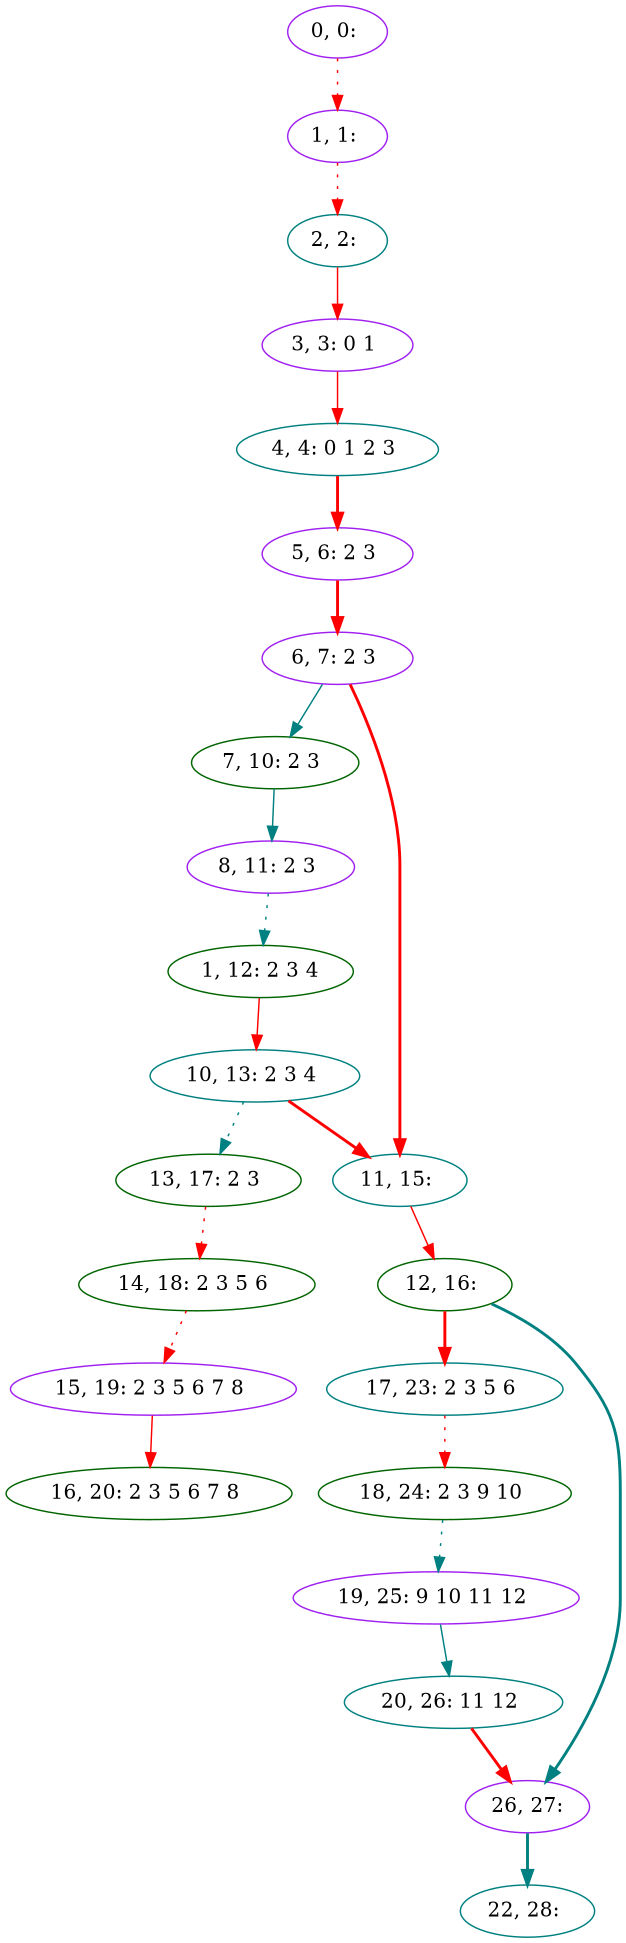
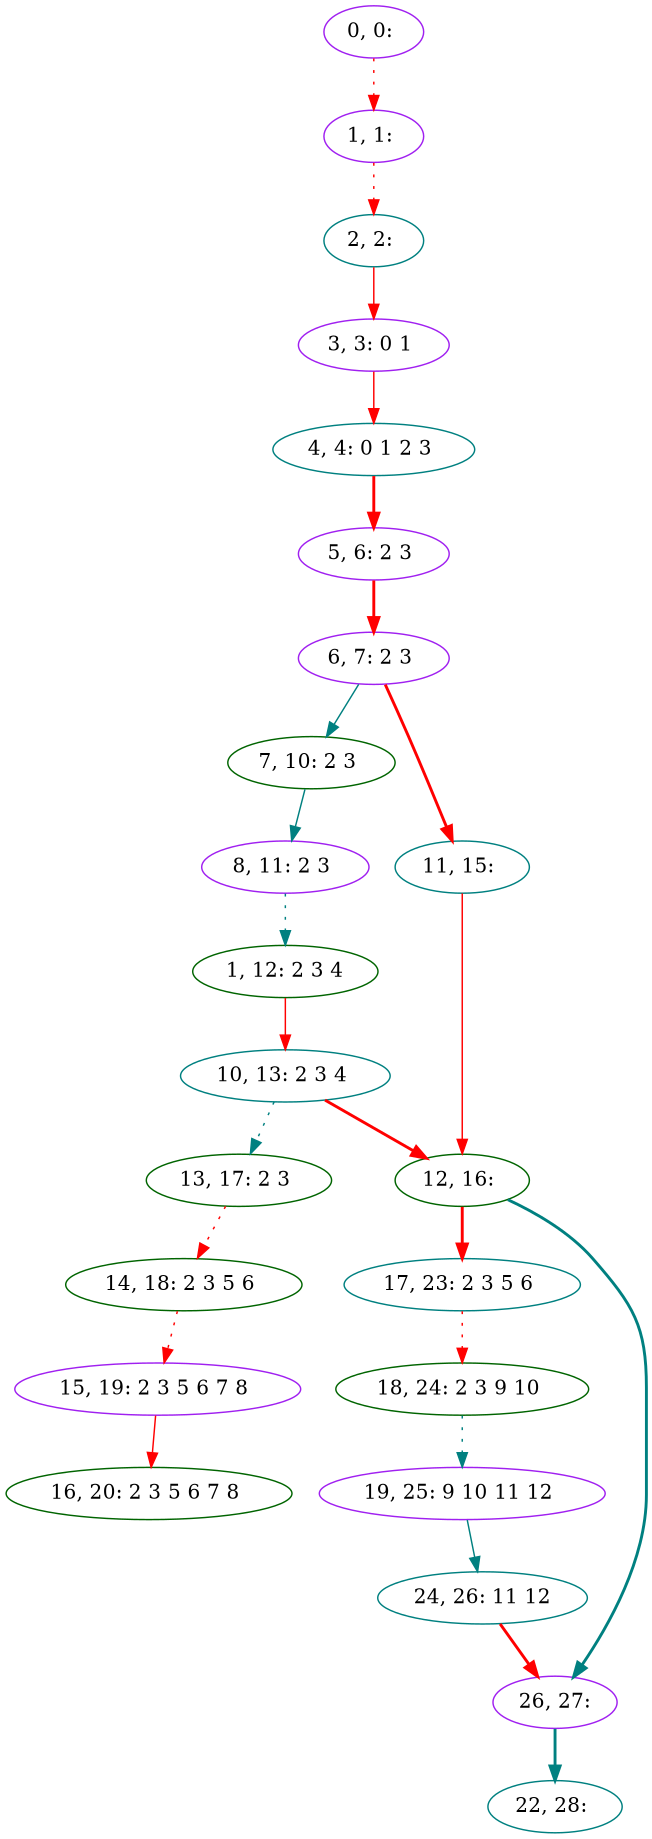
(322, 1125) -> (369, 1126)
(454, 1702) -> (483, 1598)
